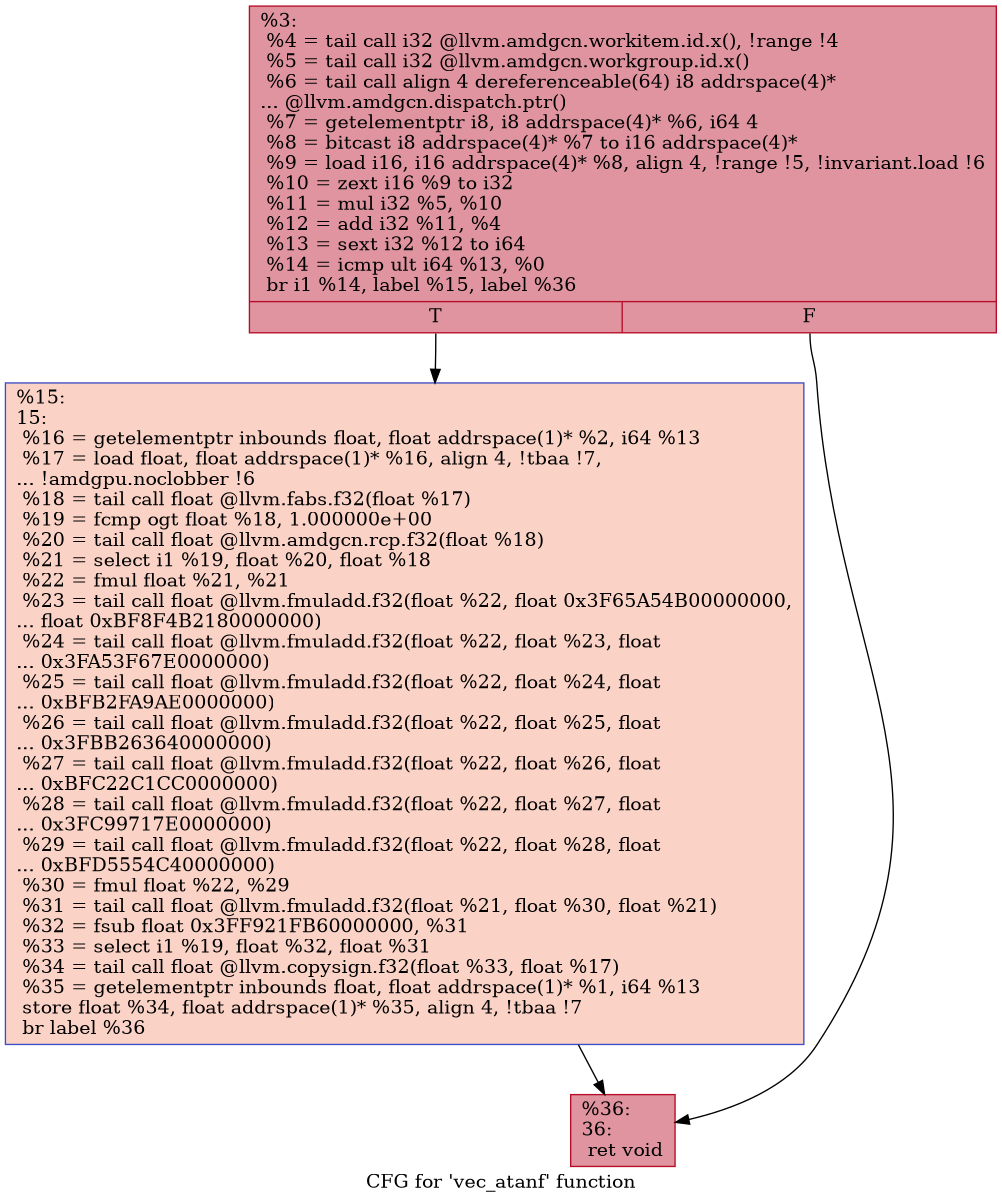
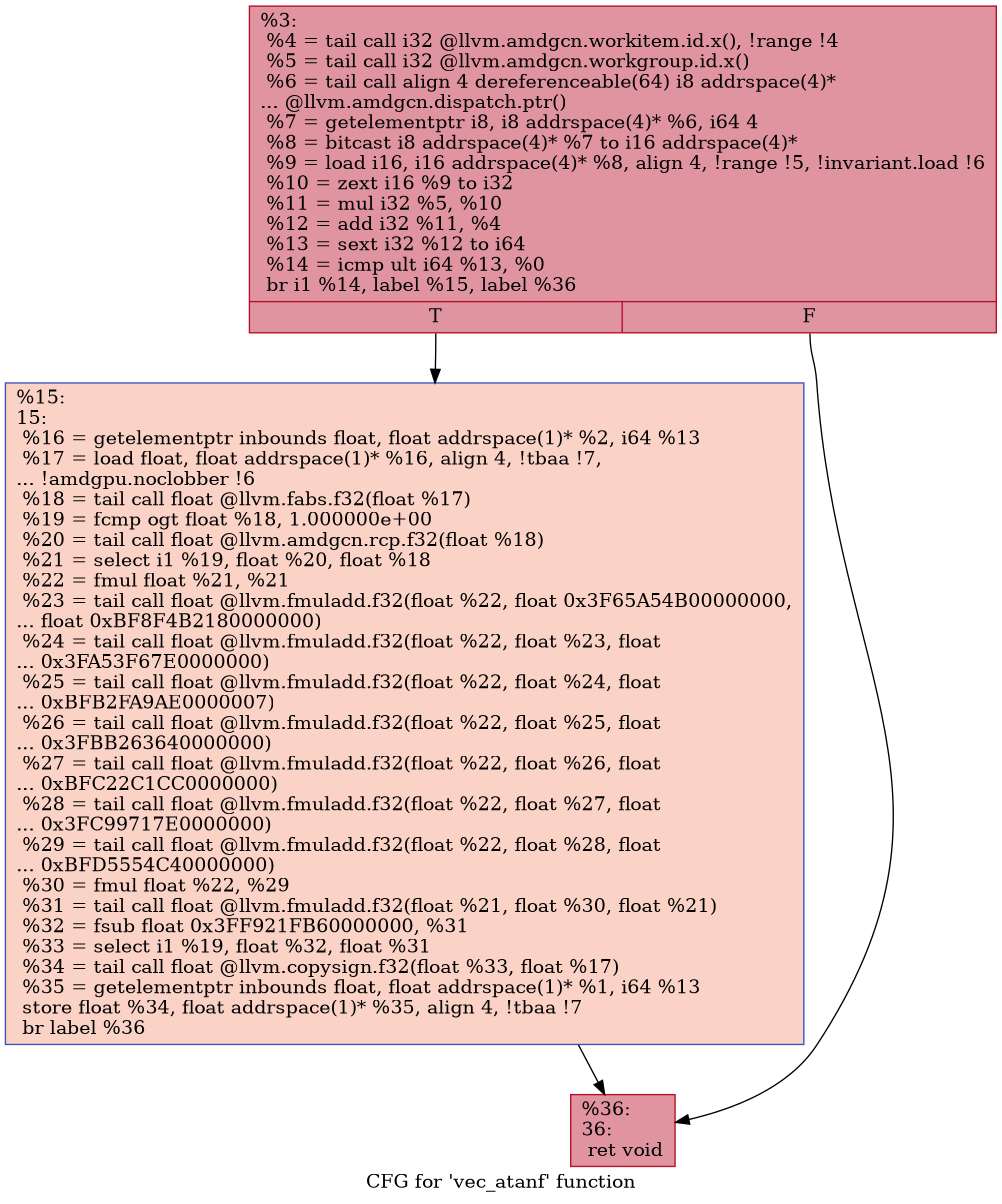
(146, 703) -> (146, 703)
